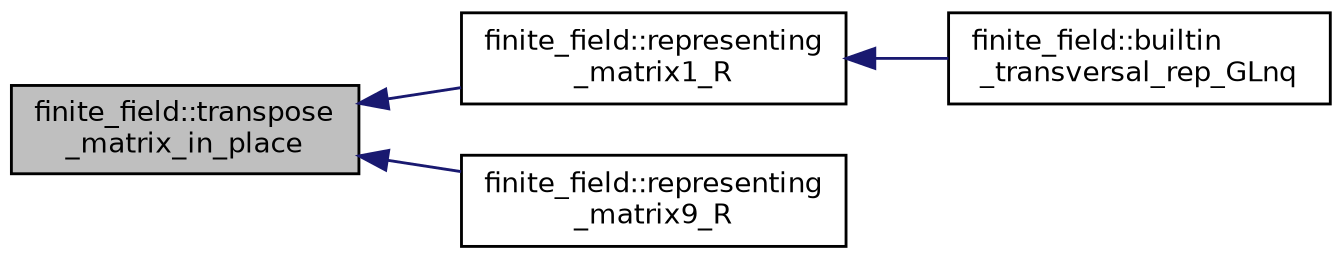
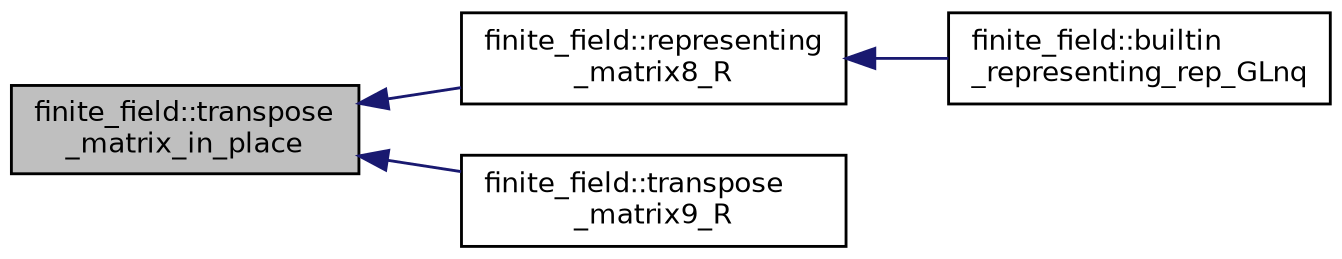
(654, 58) -> (654, 58)
(1139, 58) -> (1139, 58)
(654, 201) -> (654, 201)
